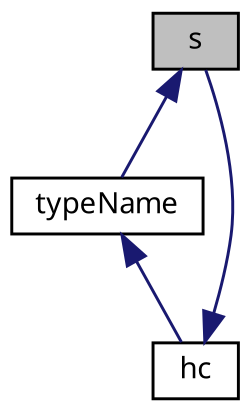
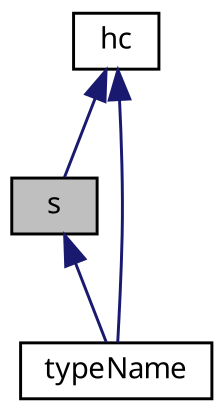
(159, 302) -> (122, 221)
